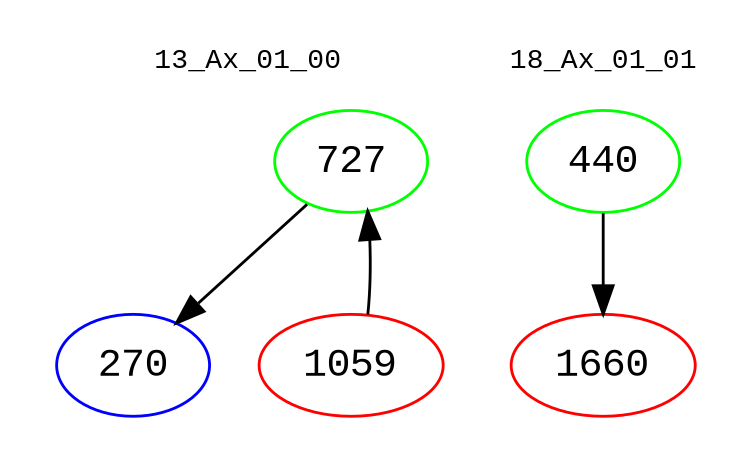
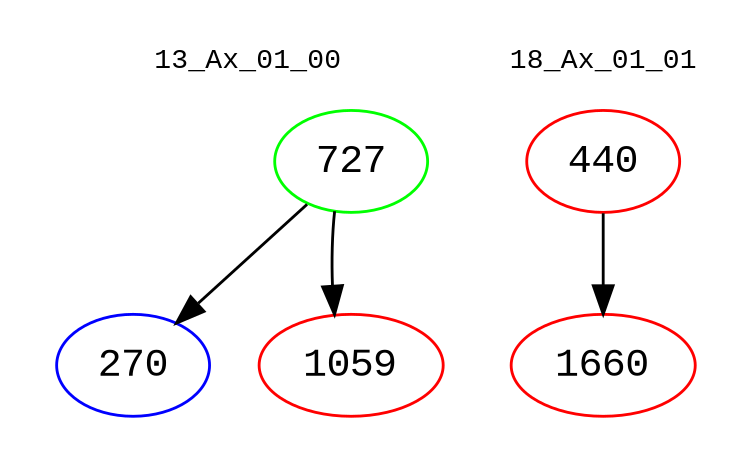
(603, 161) -> (603, 161)
(370, 277) -> (332, 249)
